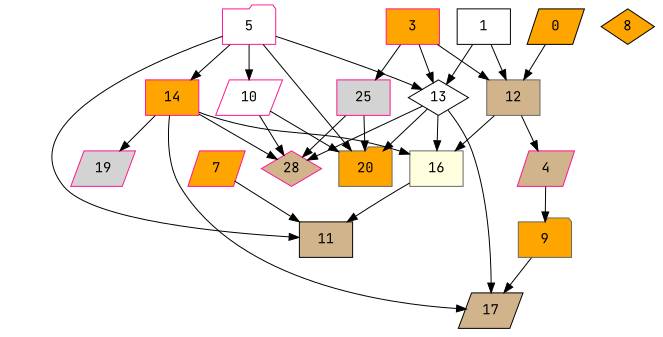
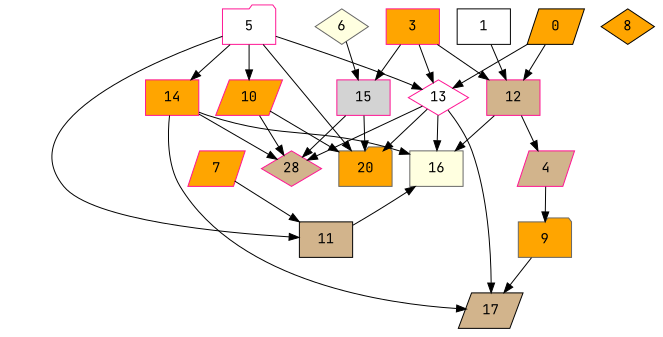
none -> (342, 27)
(465, 56) -> (492, 65)
(249, 98) -> (249, 98)
(363, 98) -> (363, 98)
(438, 98) -> (438, 98)
(513, 98) -> (513, 98)
(103, 169) -> none
(383, 199) -> (380, 209)
